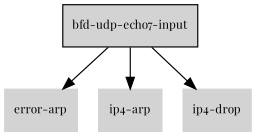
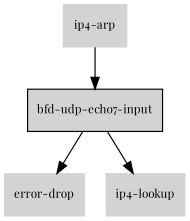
(130, 62) -> (95, 62)
(41, 110) -> (45, 195)
(217, 110) -> (146, 195)
